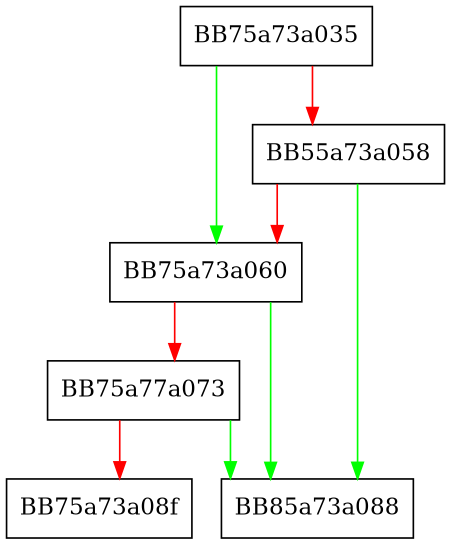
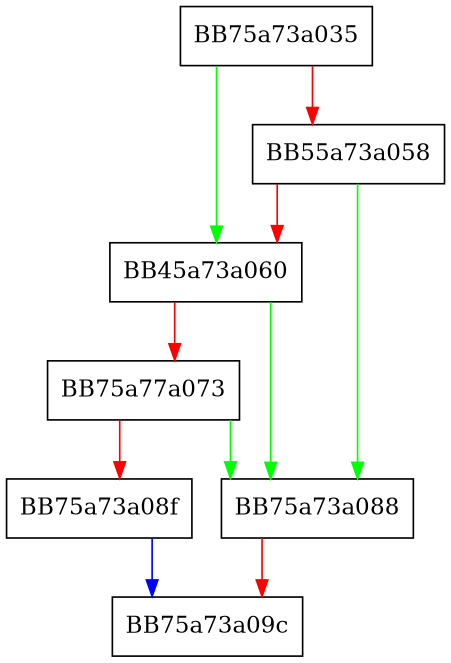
(206, 272) -> (206, 272)
(317, 508) -> (317, 508)
none -> (207, 627)
